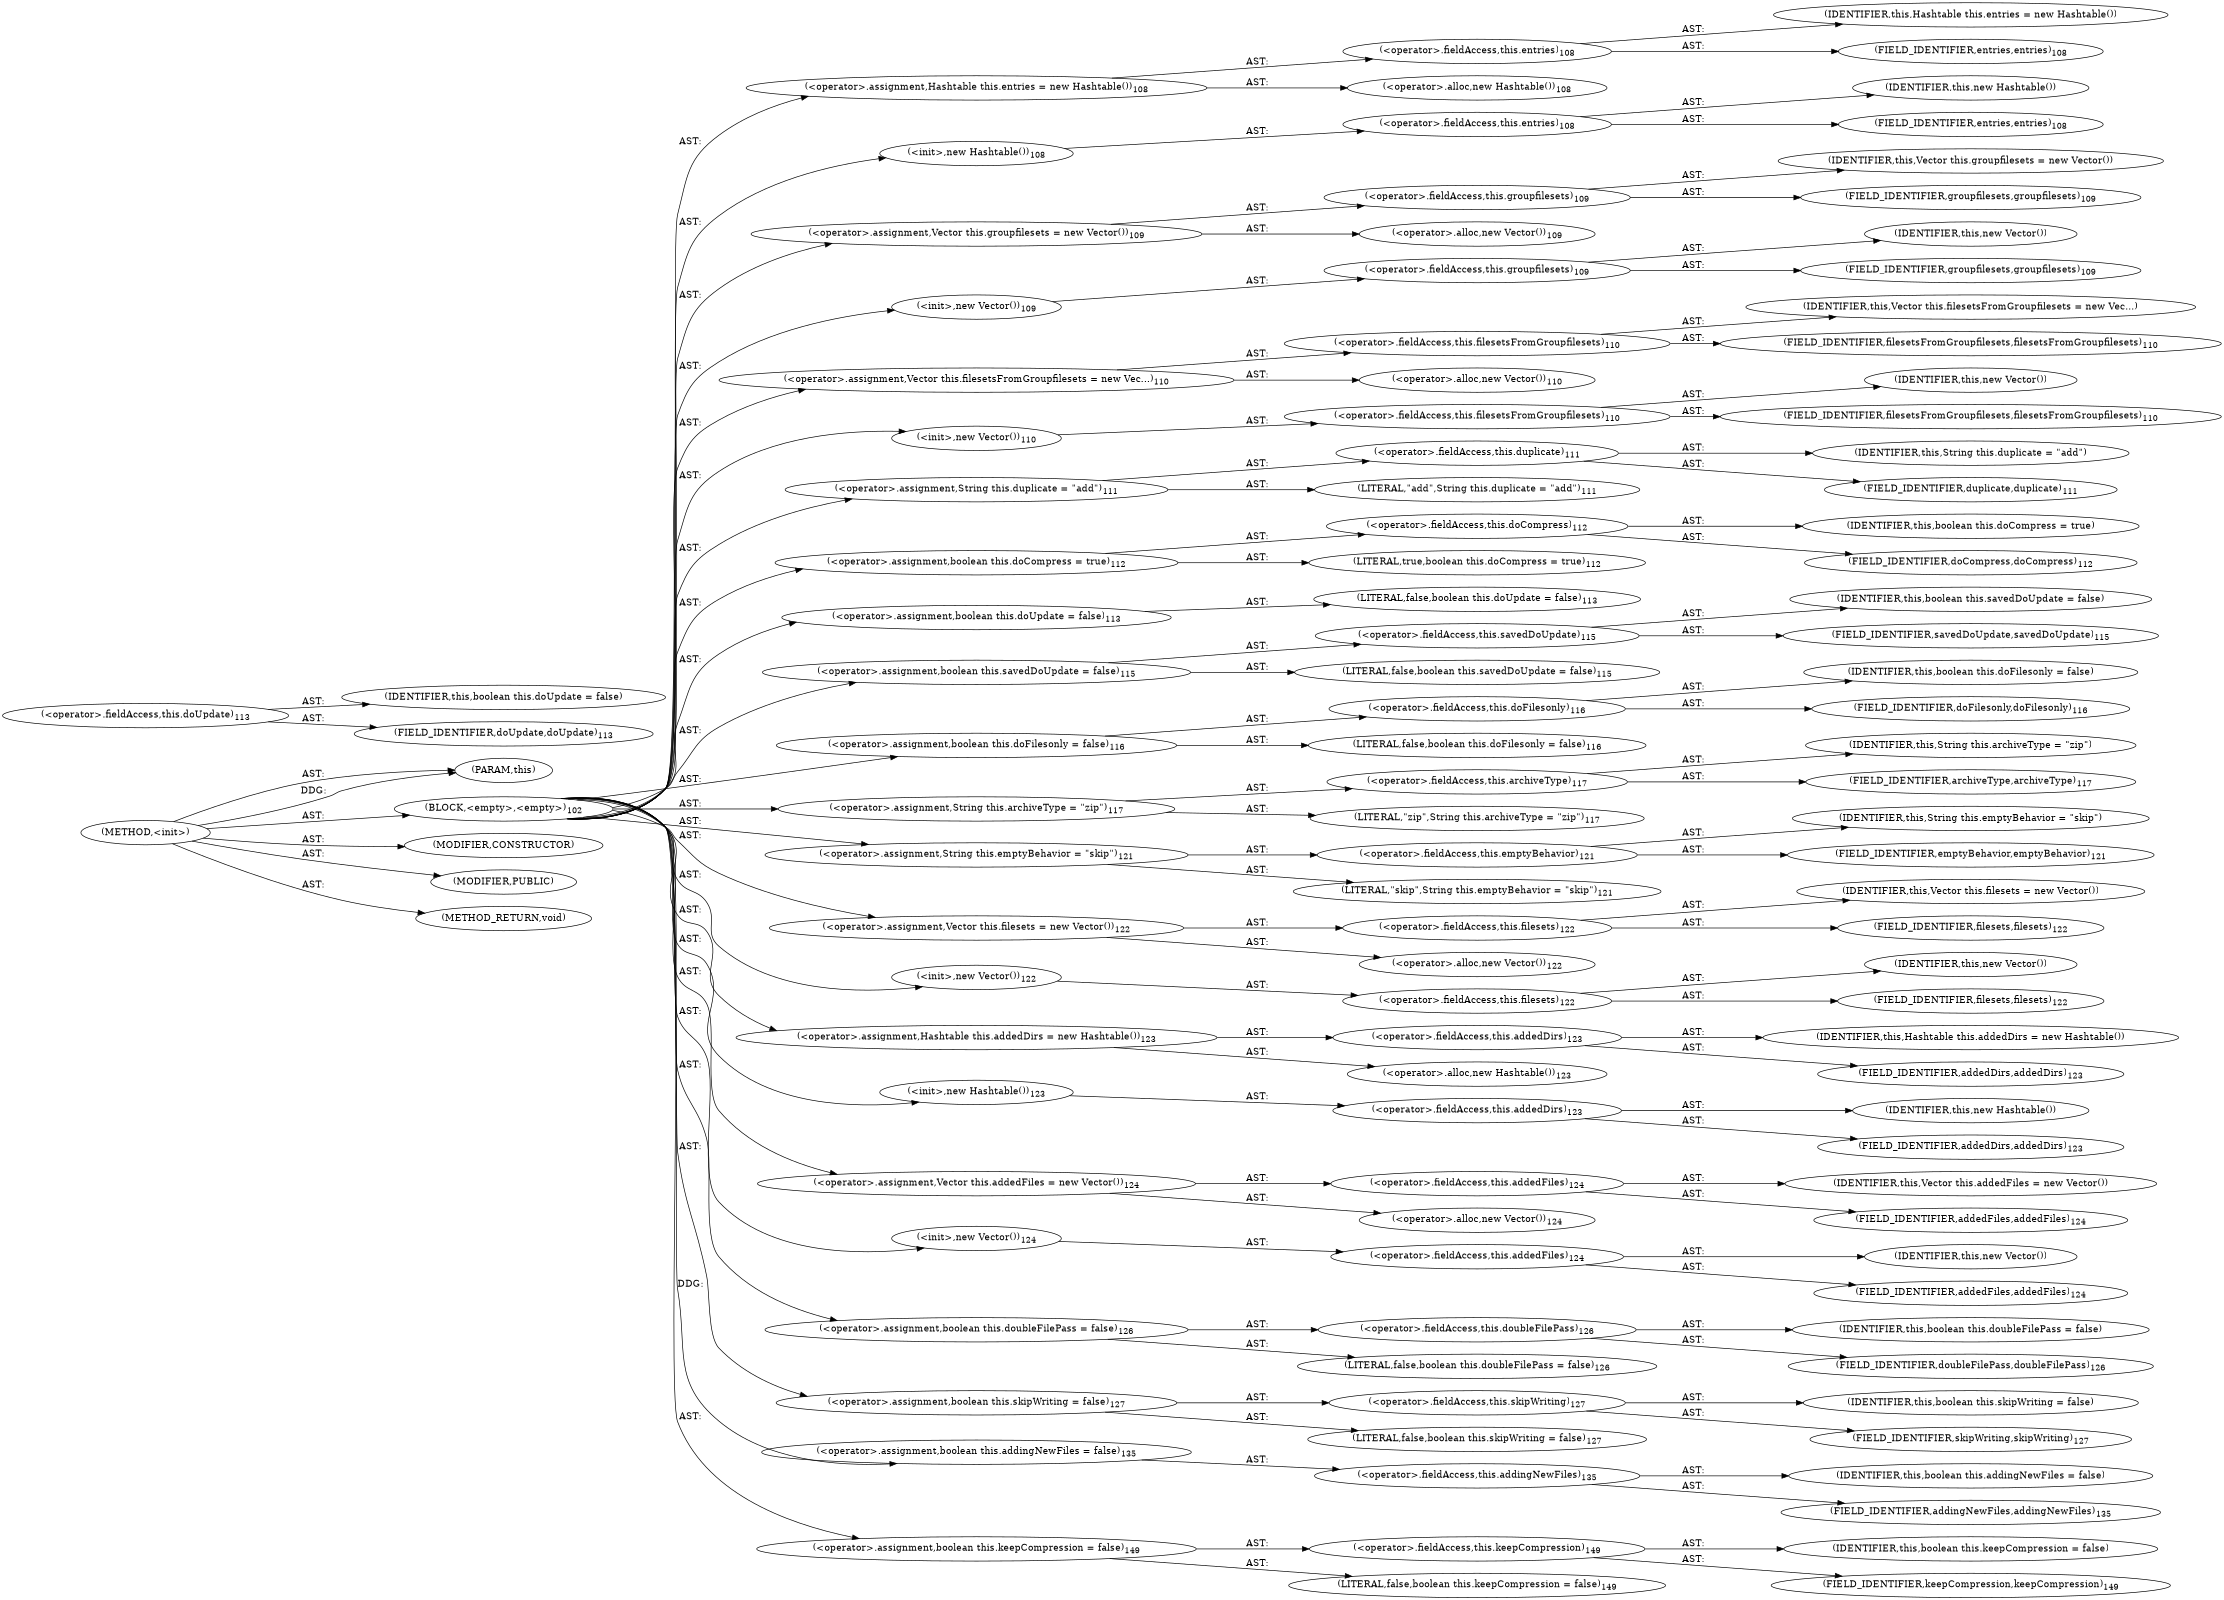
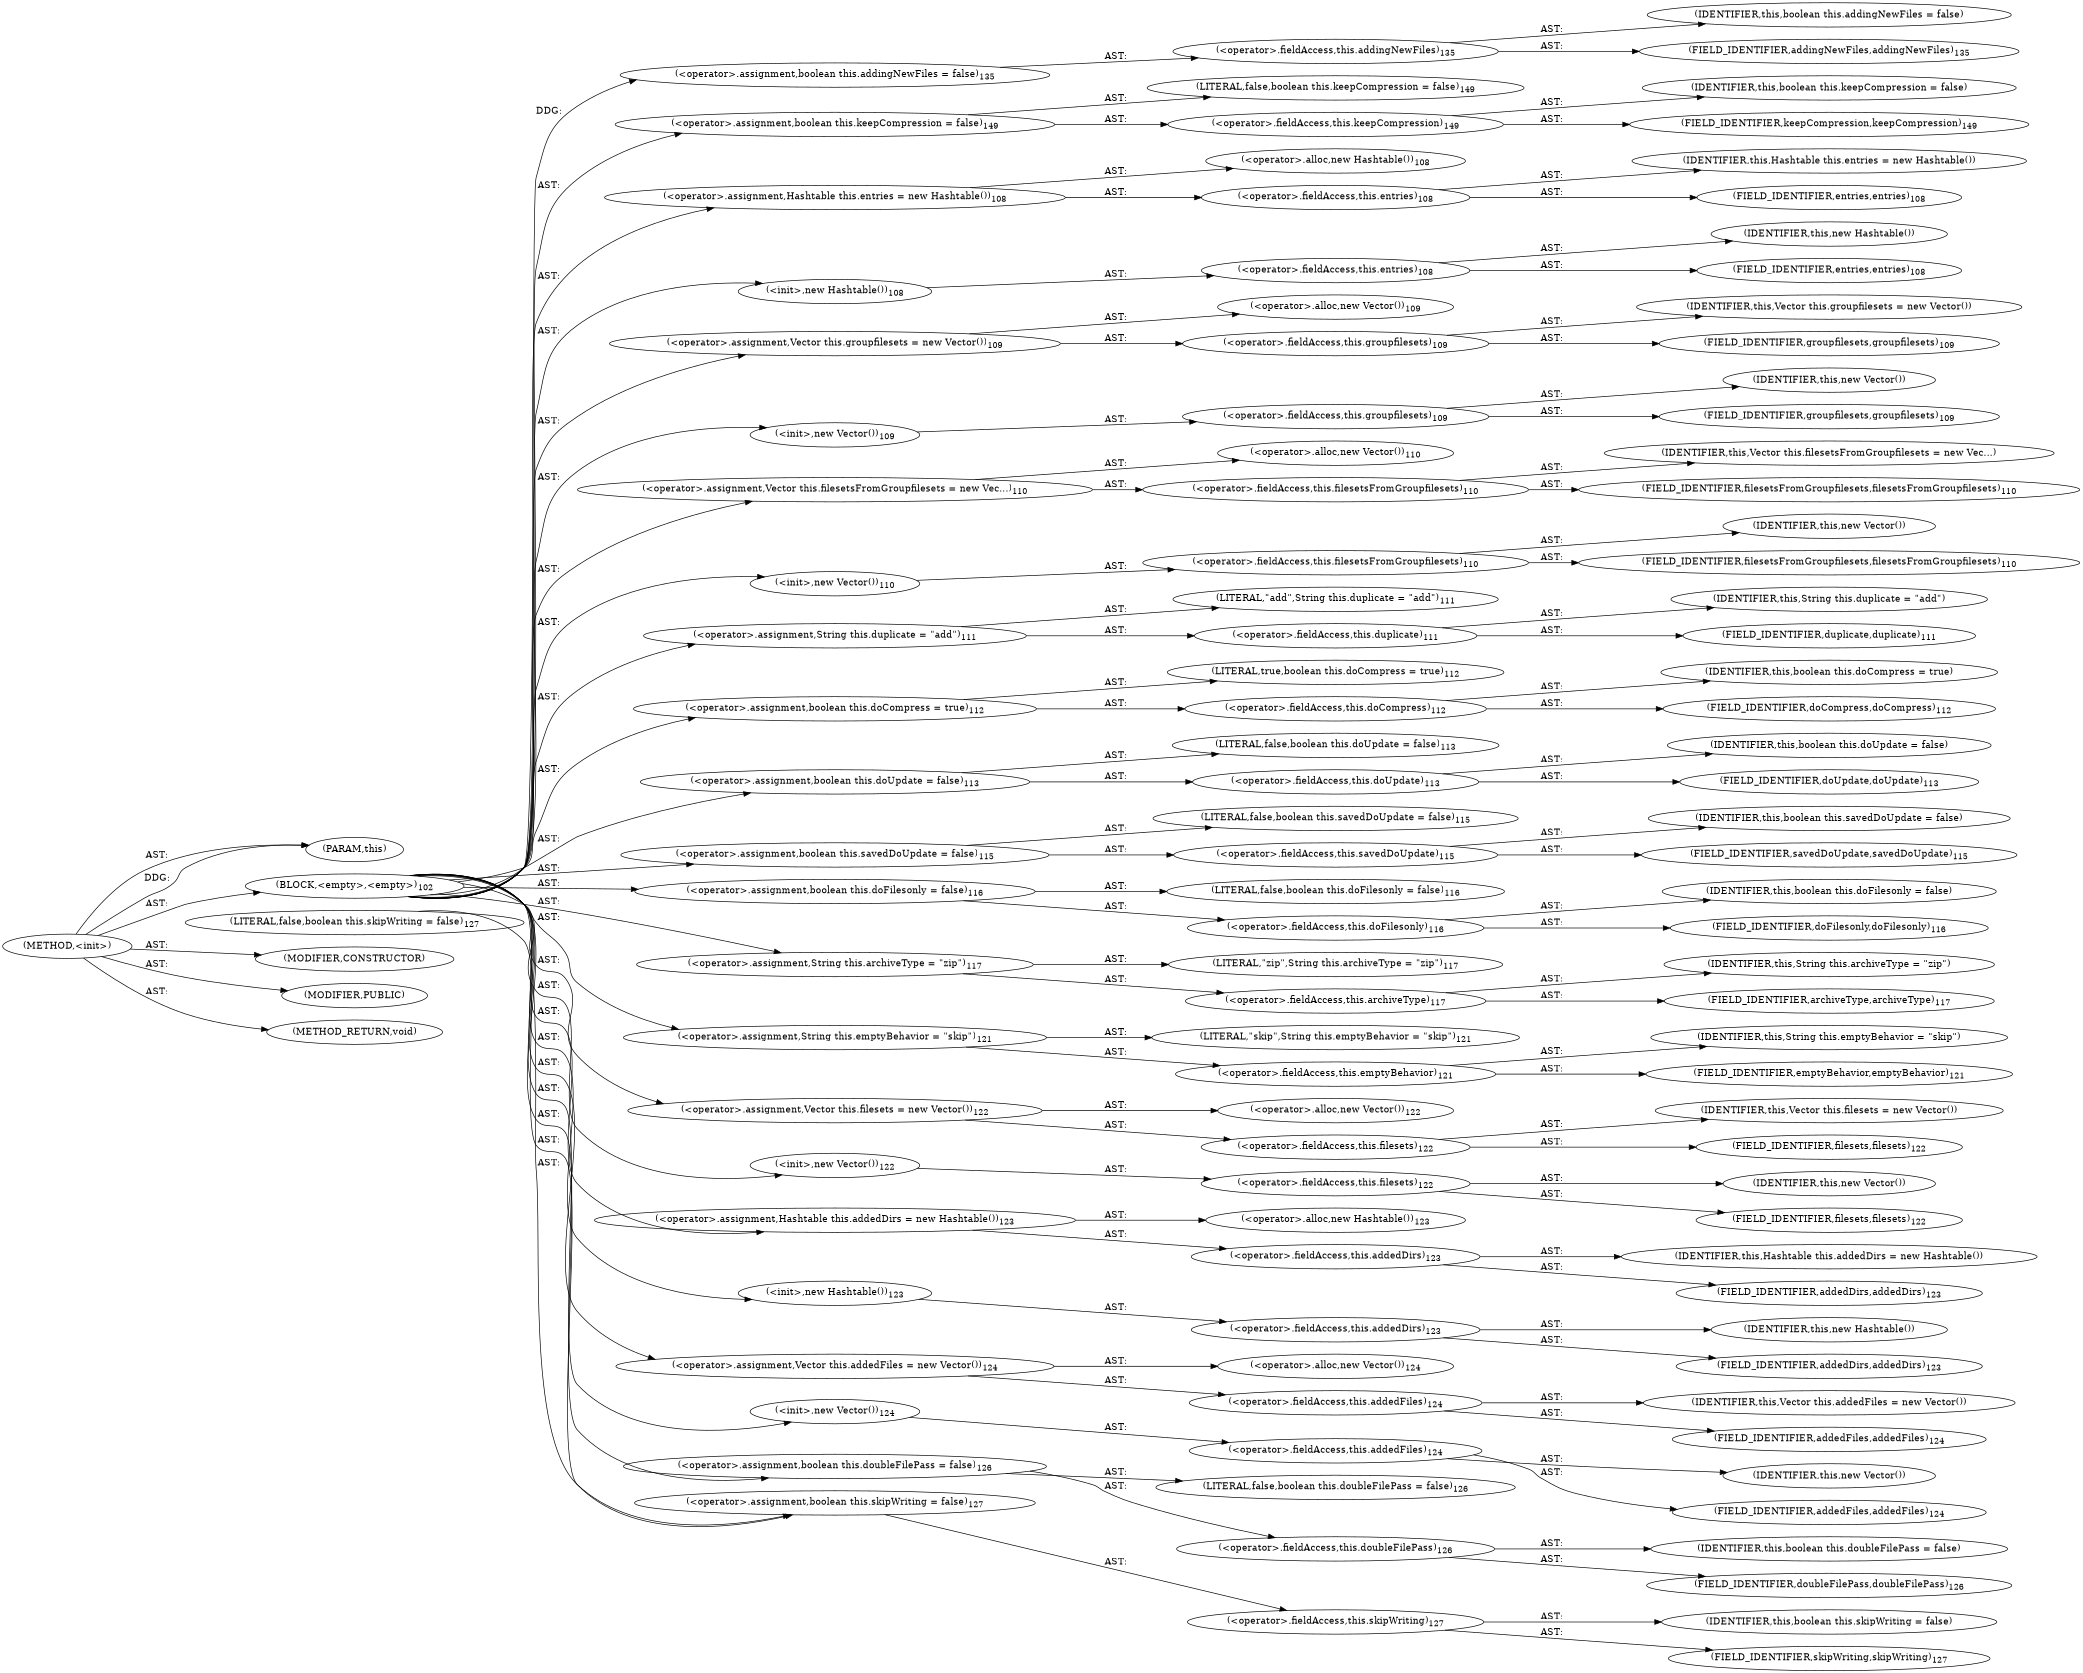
none -> (1108, 782)
(1228, 1421) -> (538, 1267)
